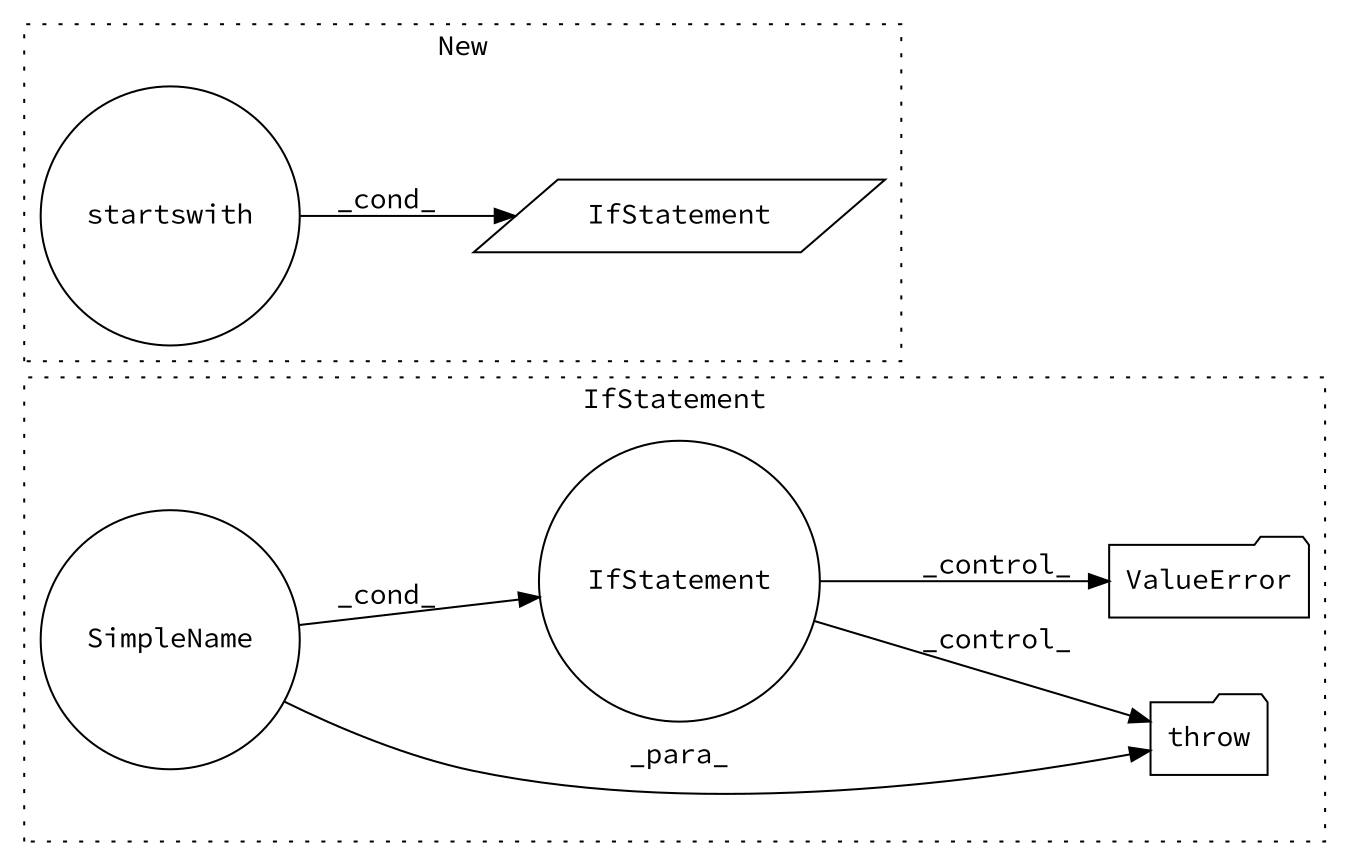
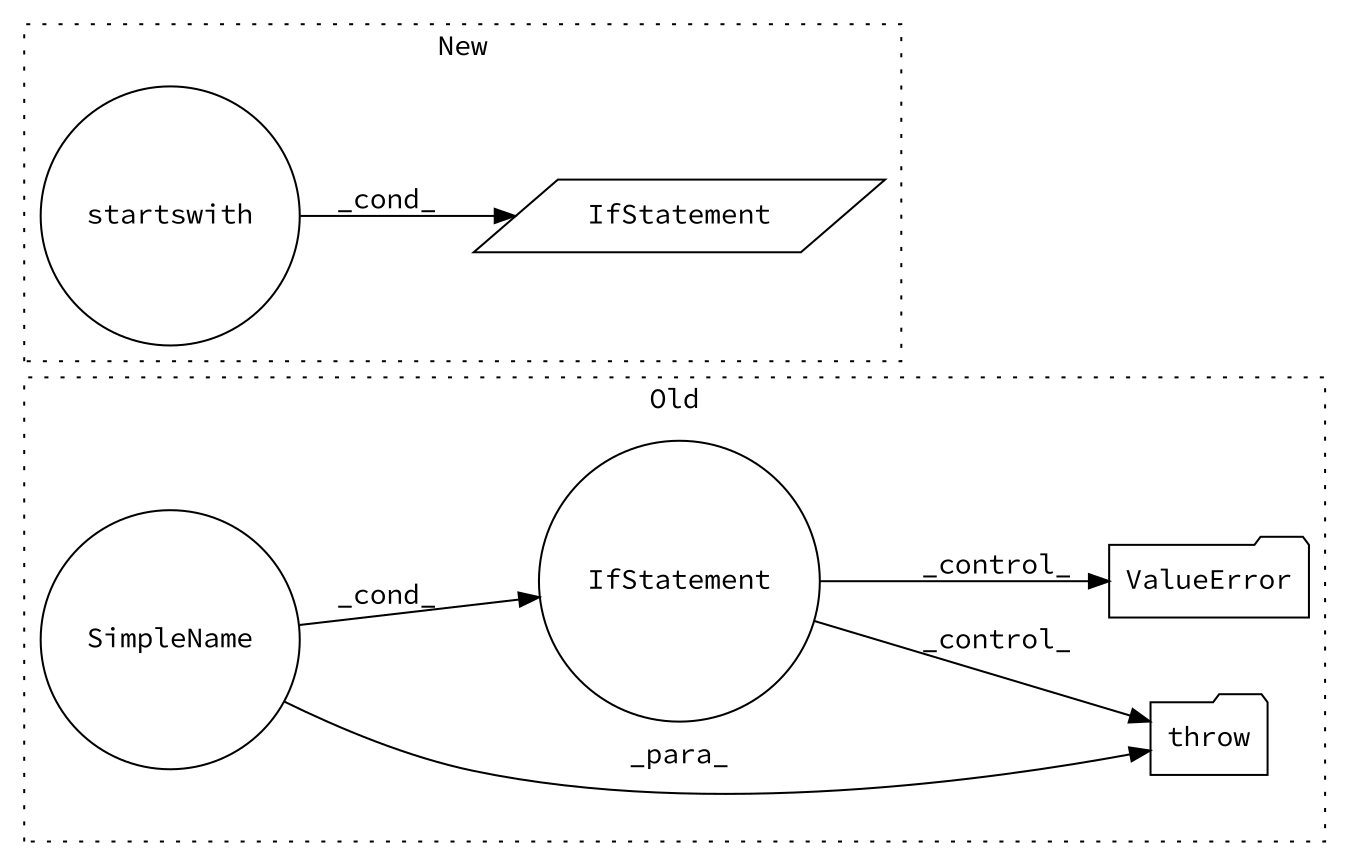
(675, 401) -> (675, 401)
